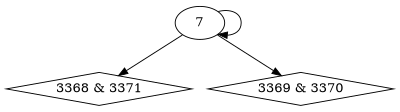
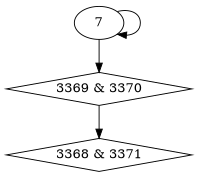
(154, 53) -> (99, 117)
